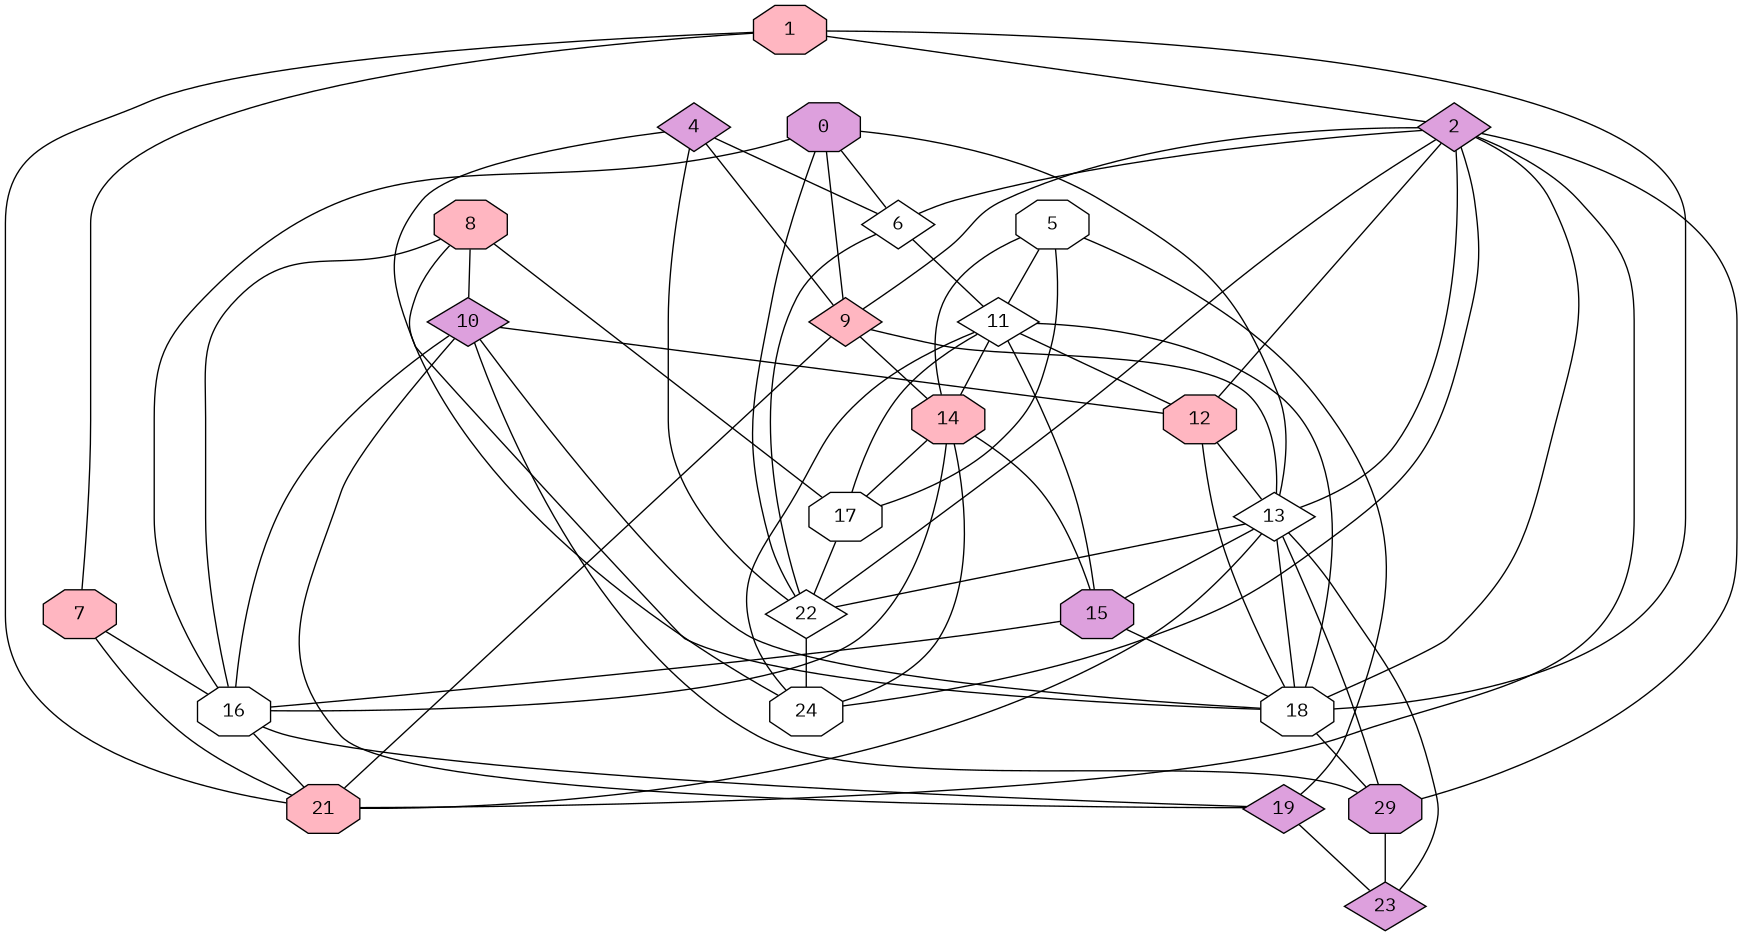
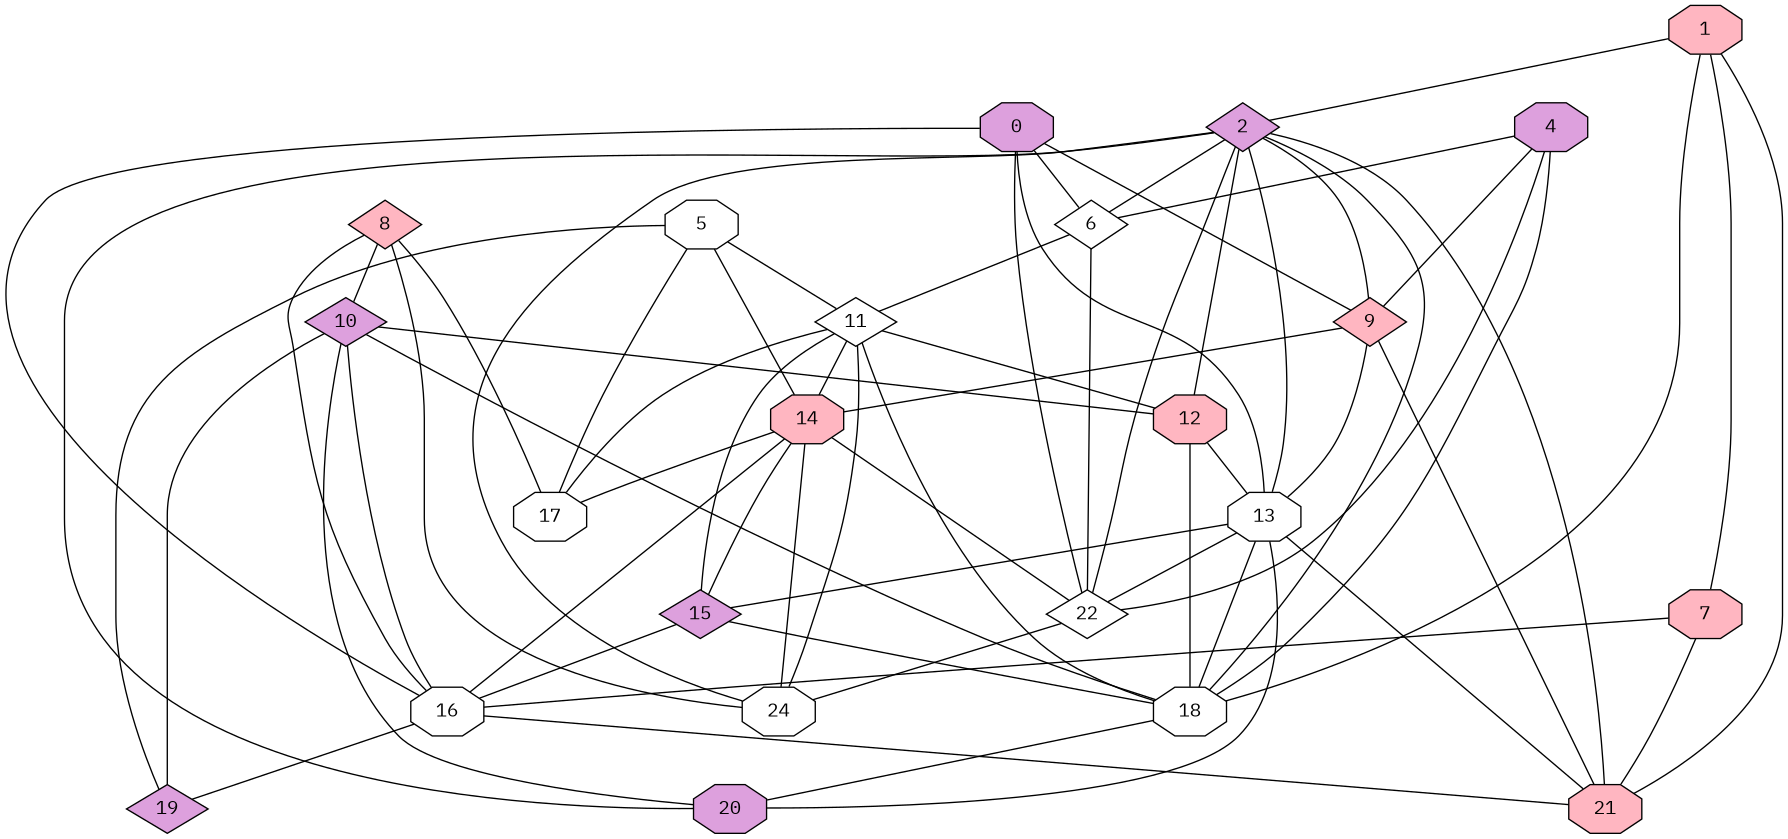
(694, 127) -> (1551, 127)
(471, 225) -> (385, 225)
(1274, 517) -> (1264, 517)
(825, 568) -> (957, 523)
(1097, 614) -> (700, 614)
(1385, 809) -> (730, 809)
(1385, 906) -> none
